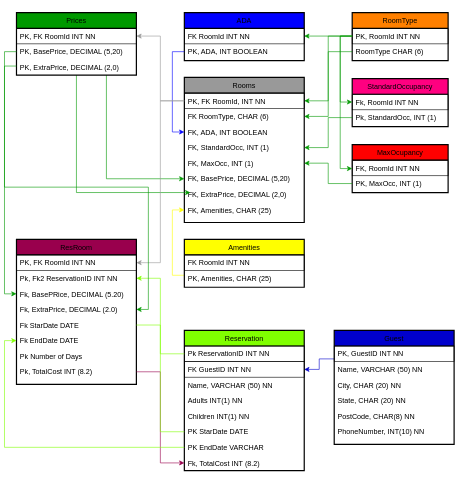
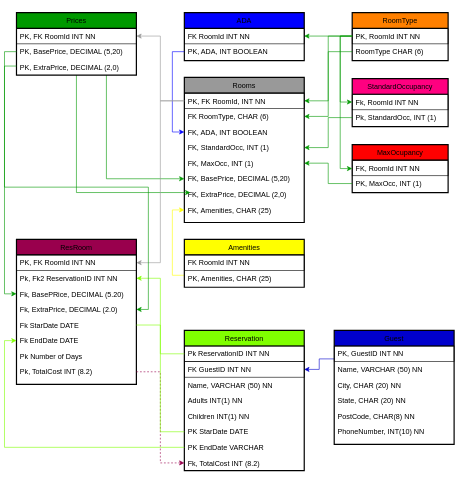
(161, 457) -> (161, 457)
